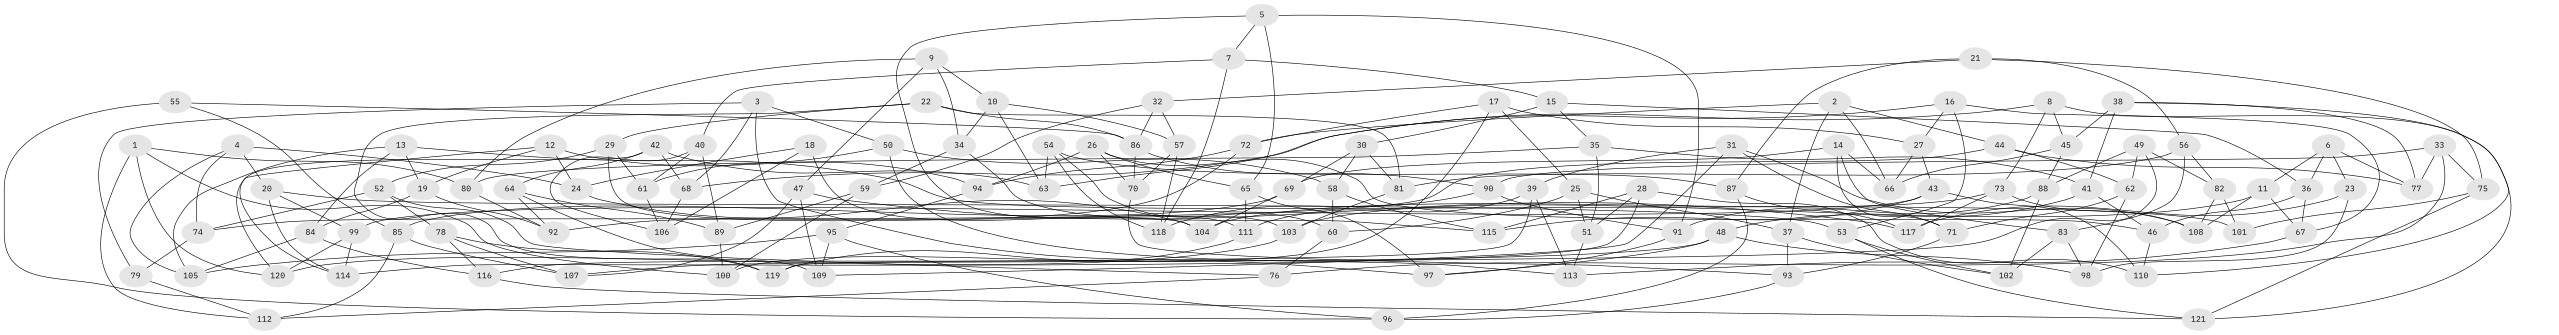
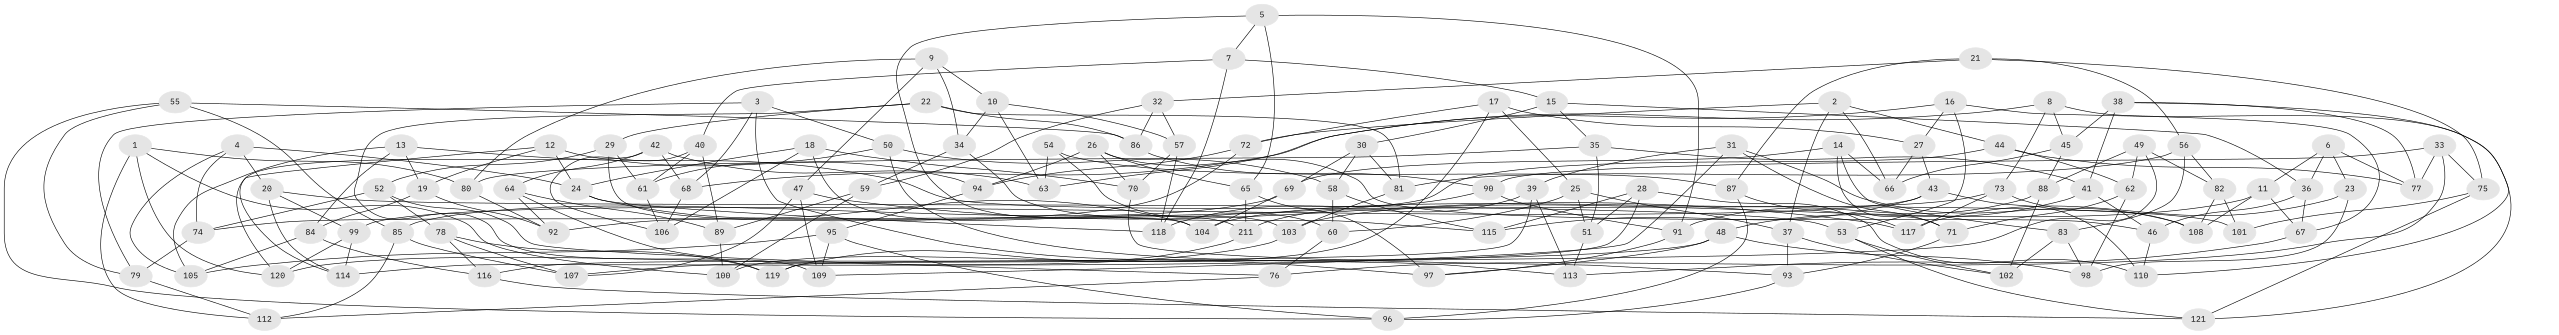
(1135, 167) -> (972, 168)
none -> (46, 171)
(1092, 200) -> (948, 223)
(1246, 233) -> (1246, 233)
